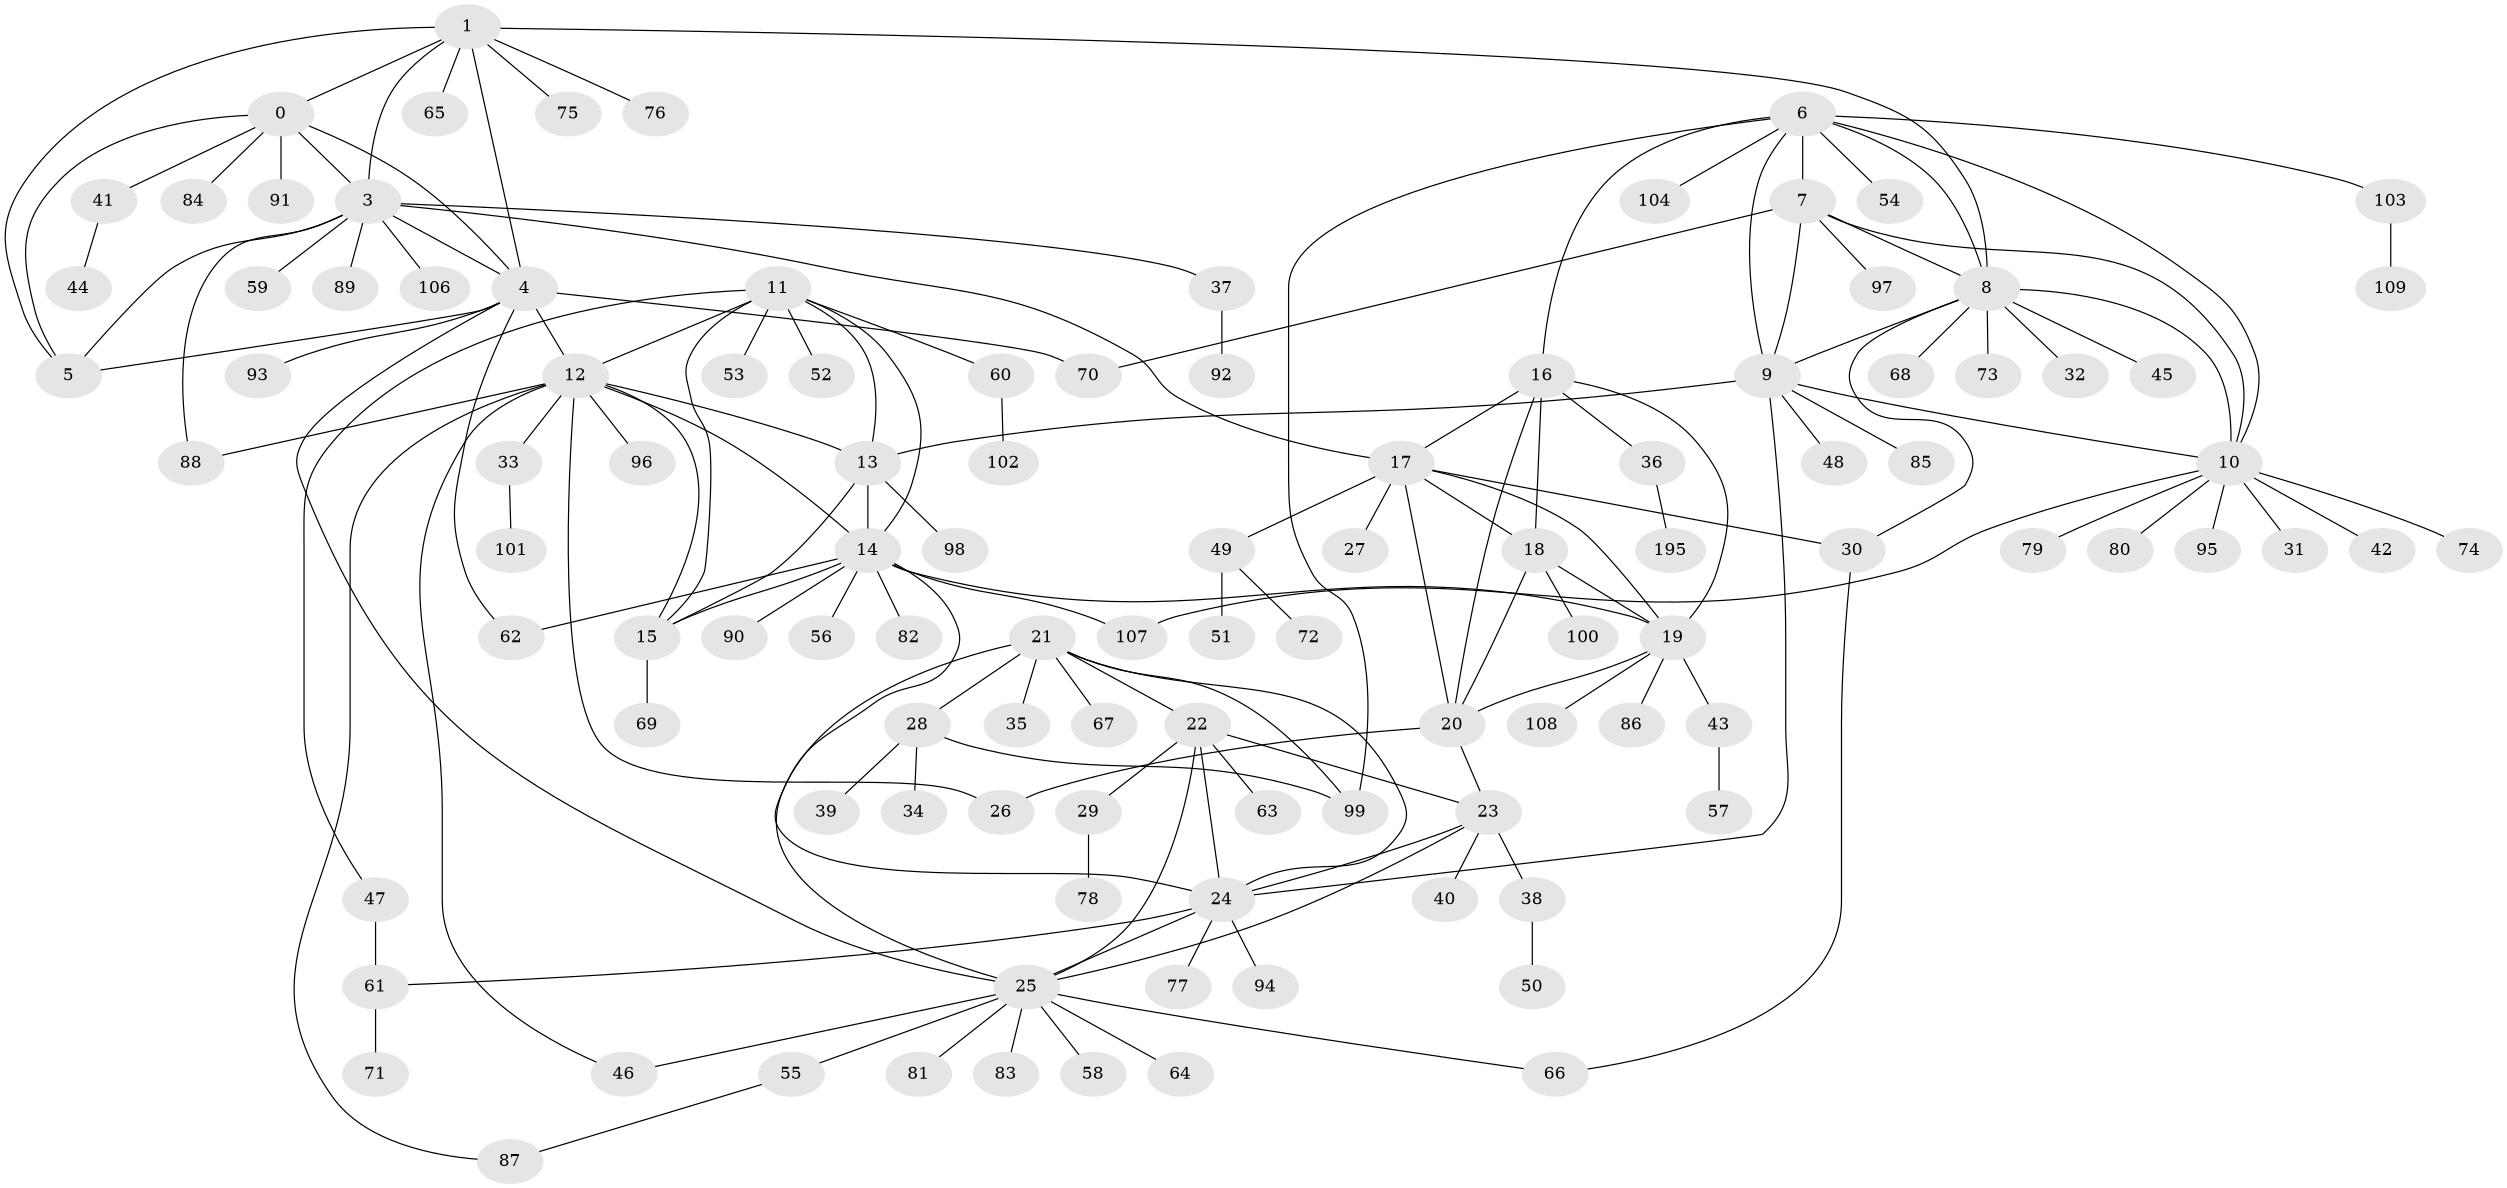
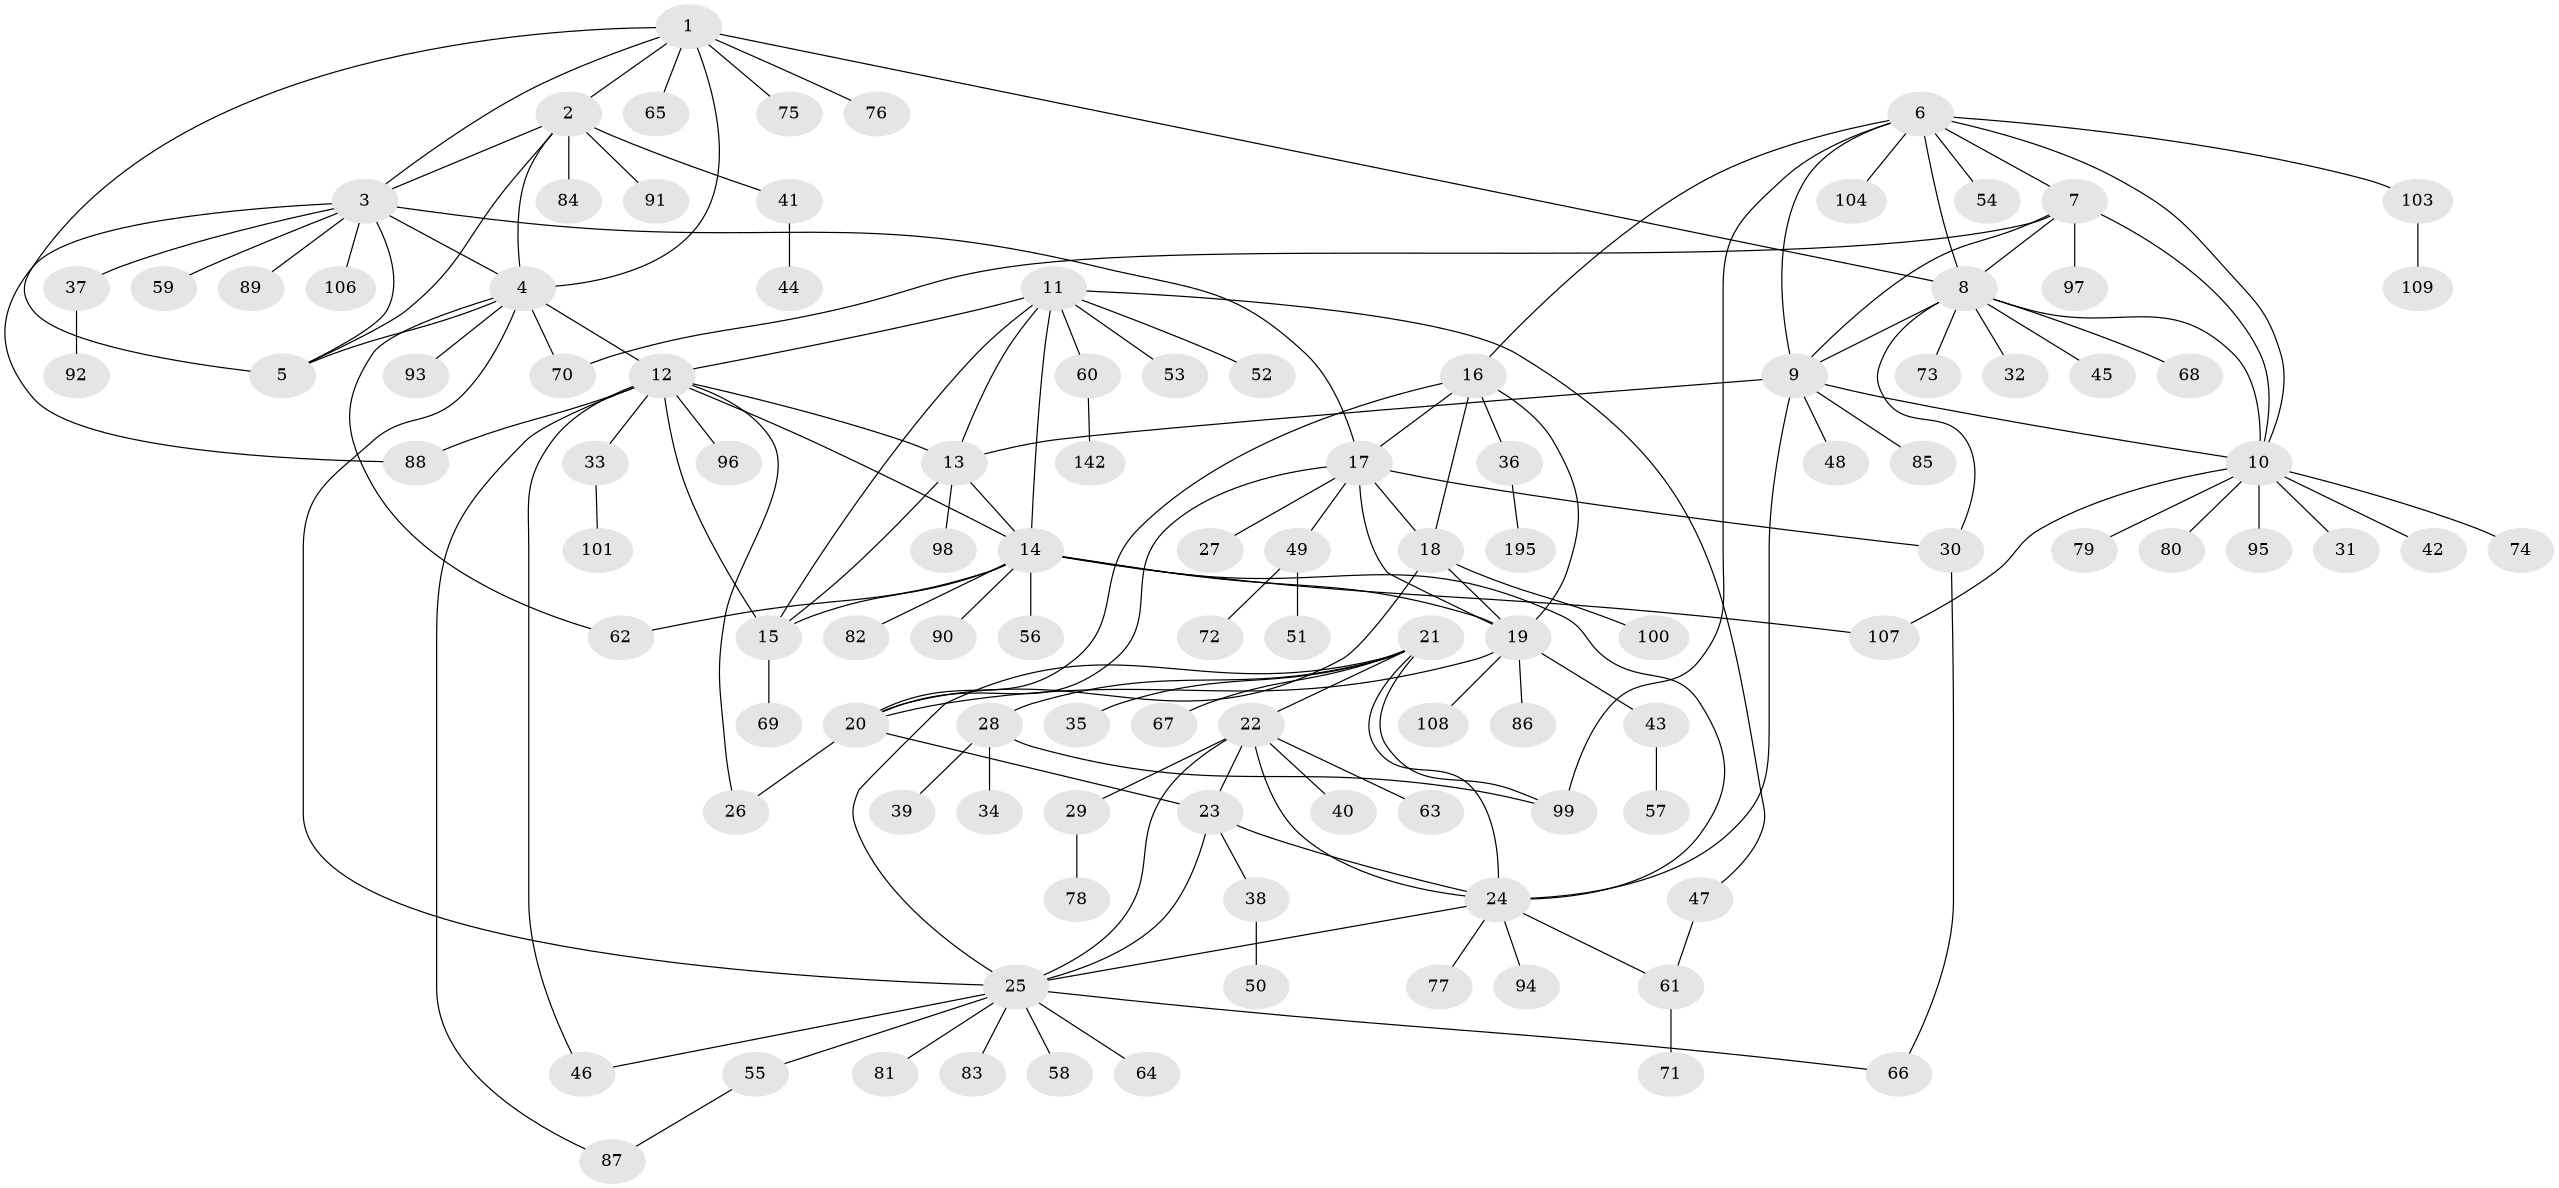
(281, 114) -> (569, 114)
(1004, 463) -> (1090, 463)
(1467, 856) -> (1298, 769)
